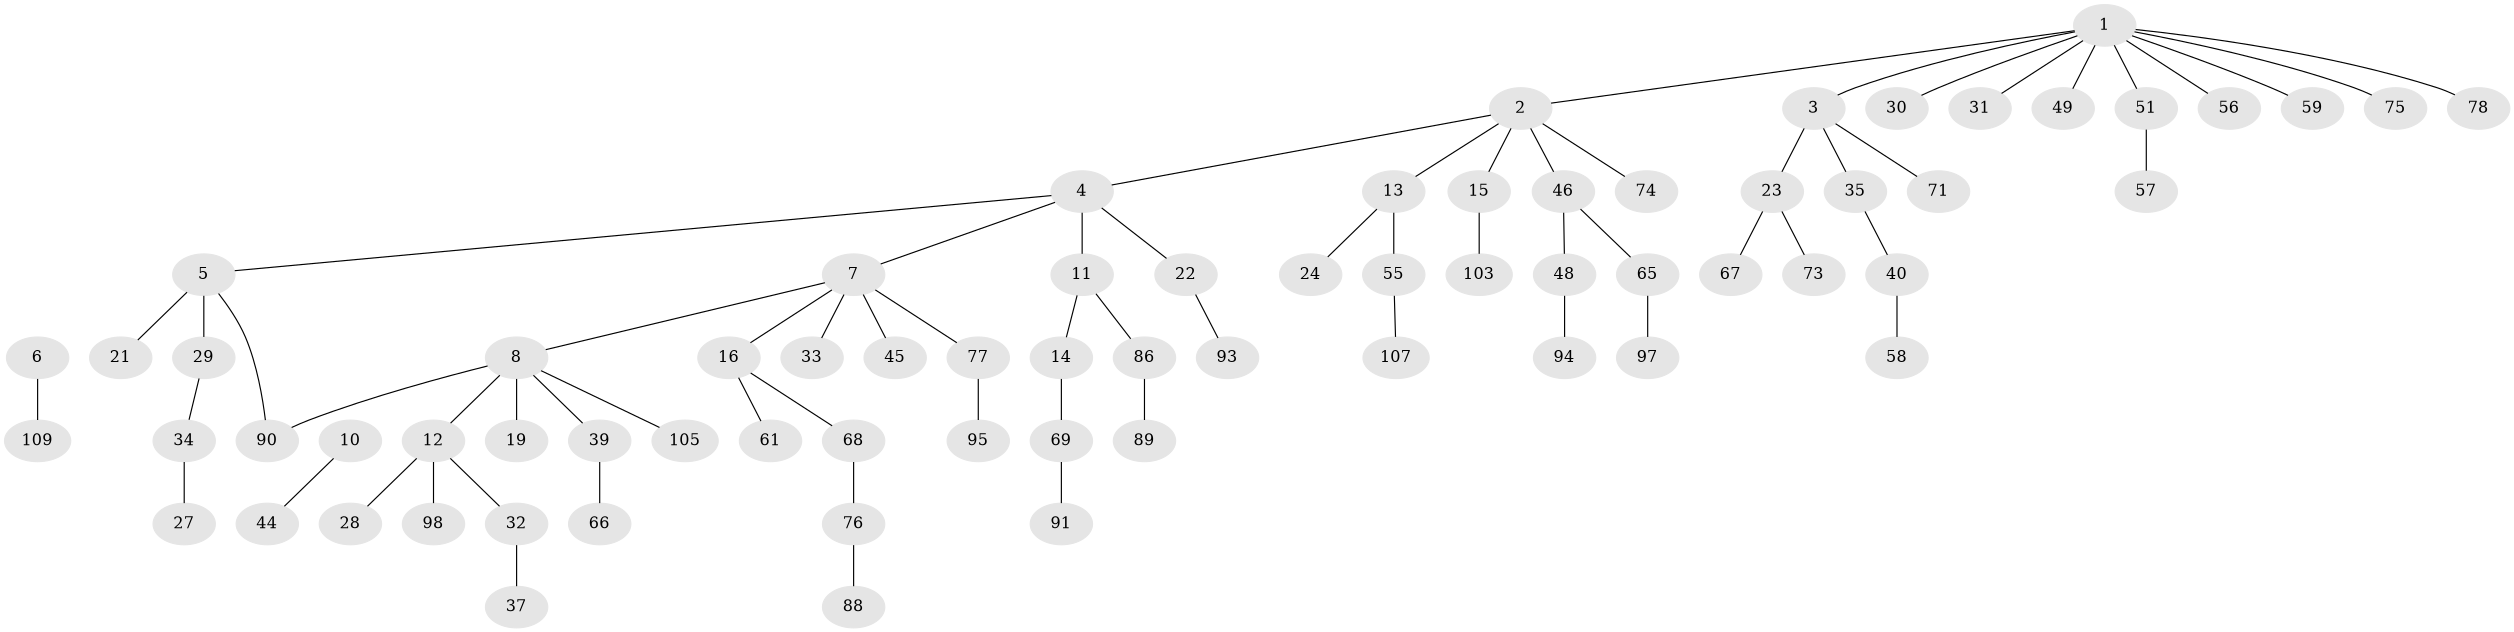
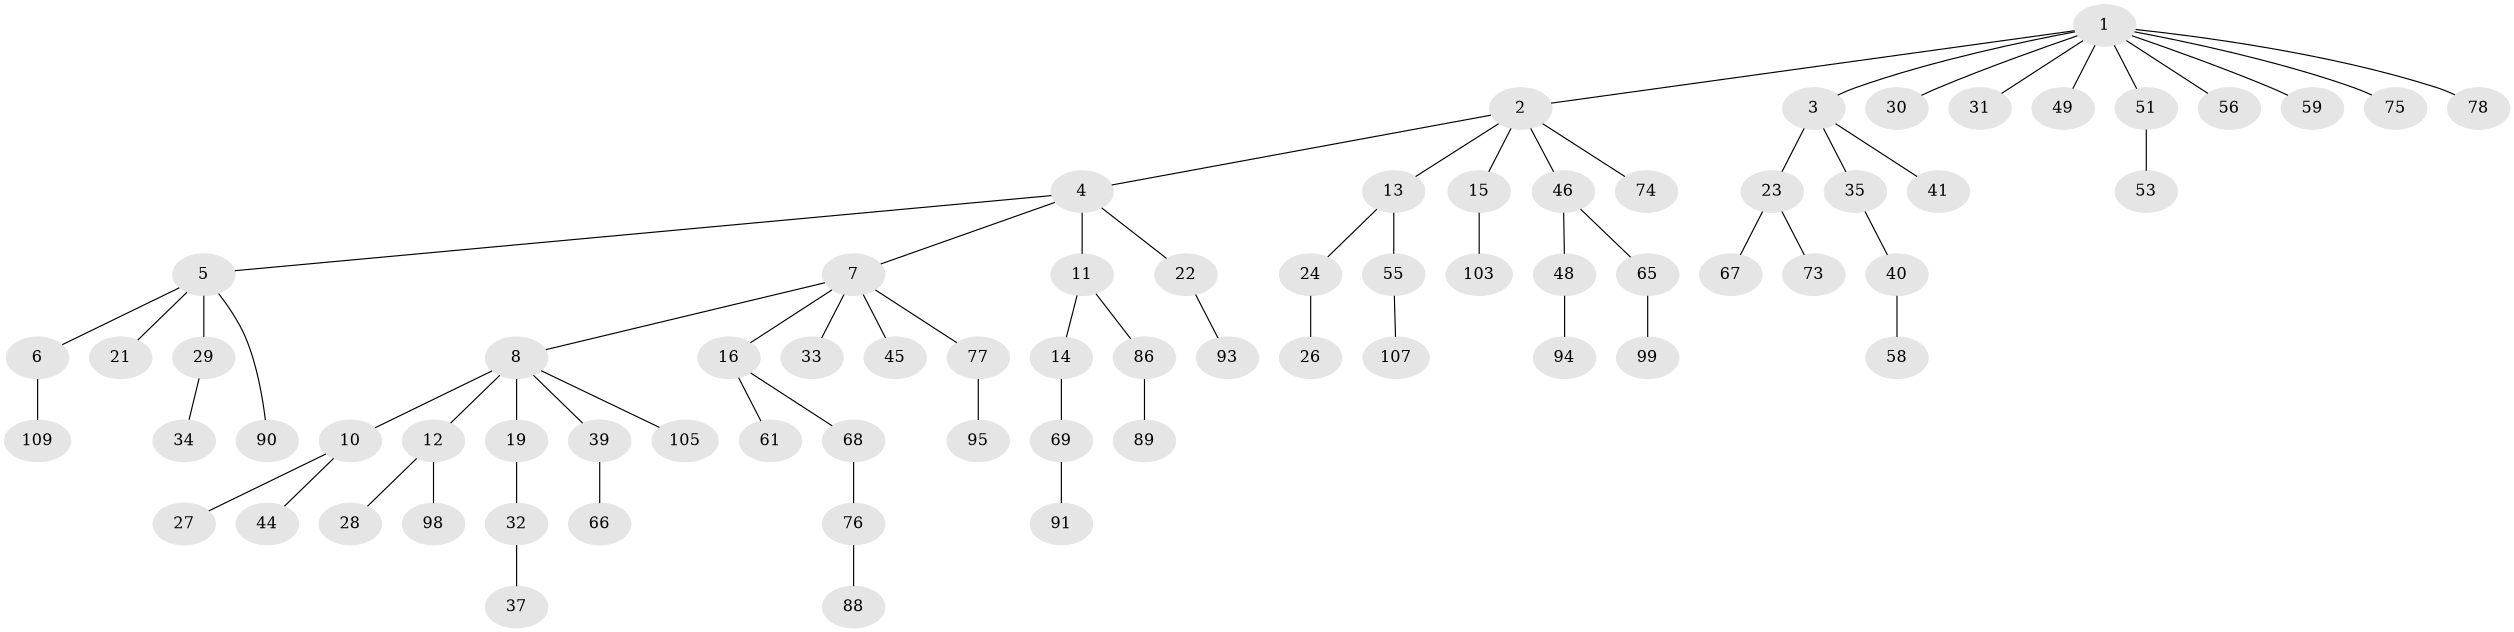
(1939, 192) -> (1939, 192)
(2146, 192) -> (2146, 192)
none -> (121, 316)
none -> (1311, 358)
(1648, 358) -> (1648, 358)
(389, 393) -> (434, 399)
(475, 482) -> (517, 483)
(184, 483) -> (267, 482)
